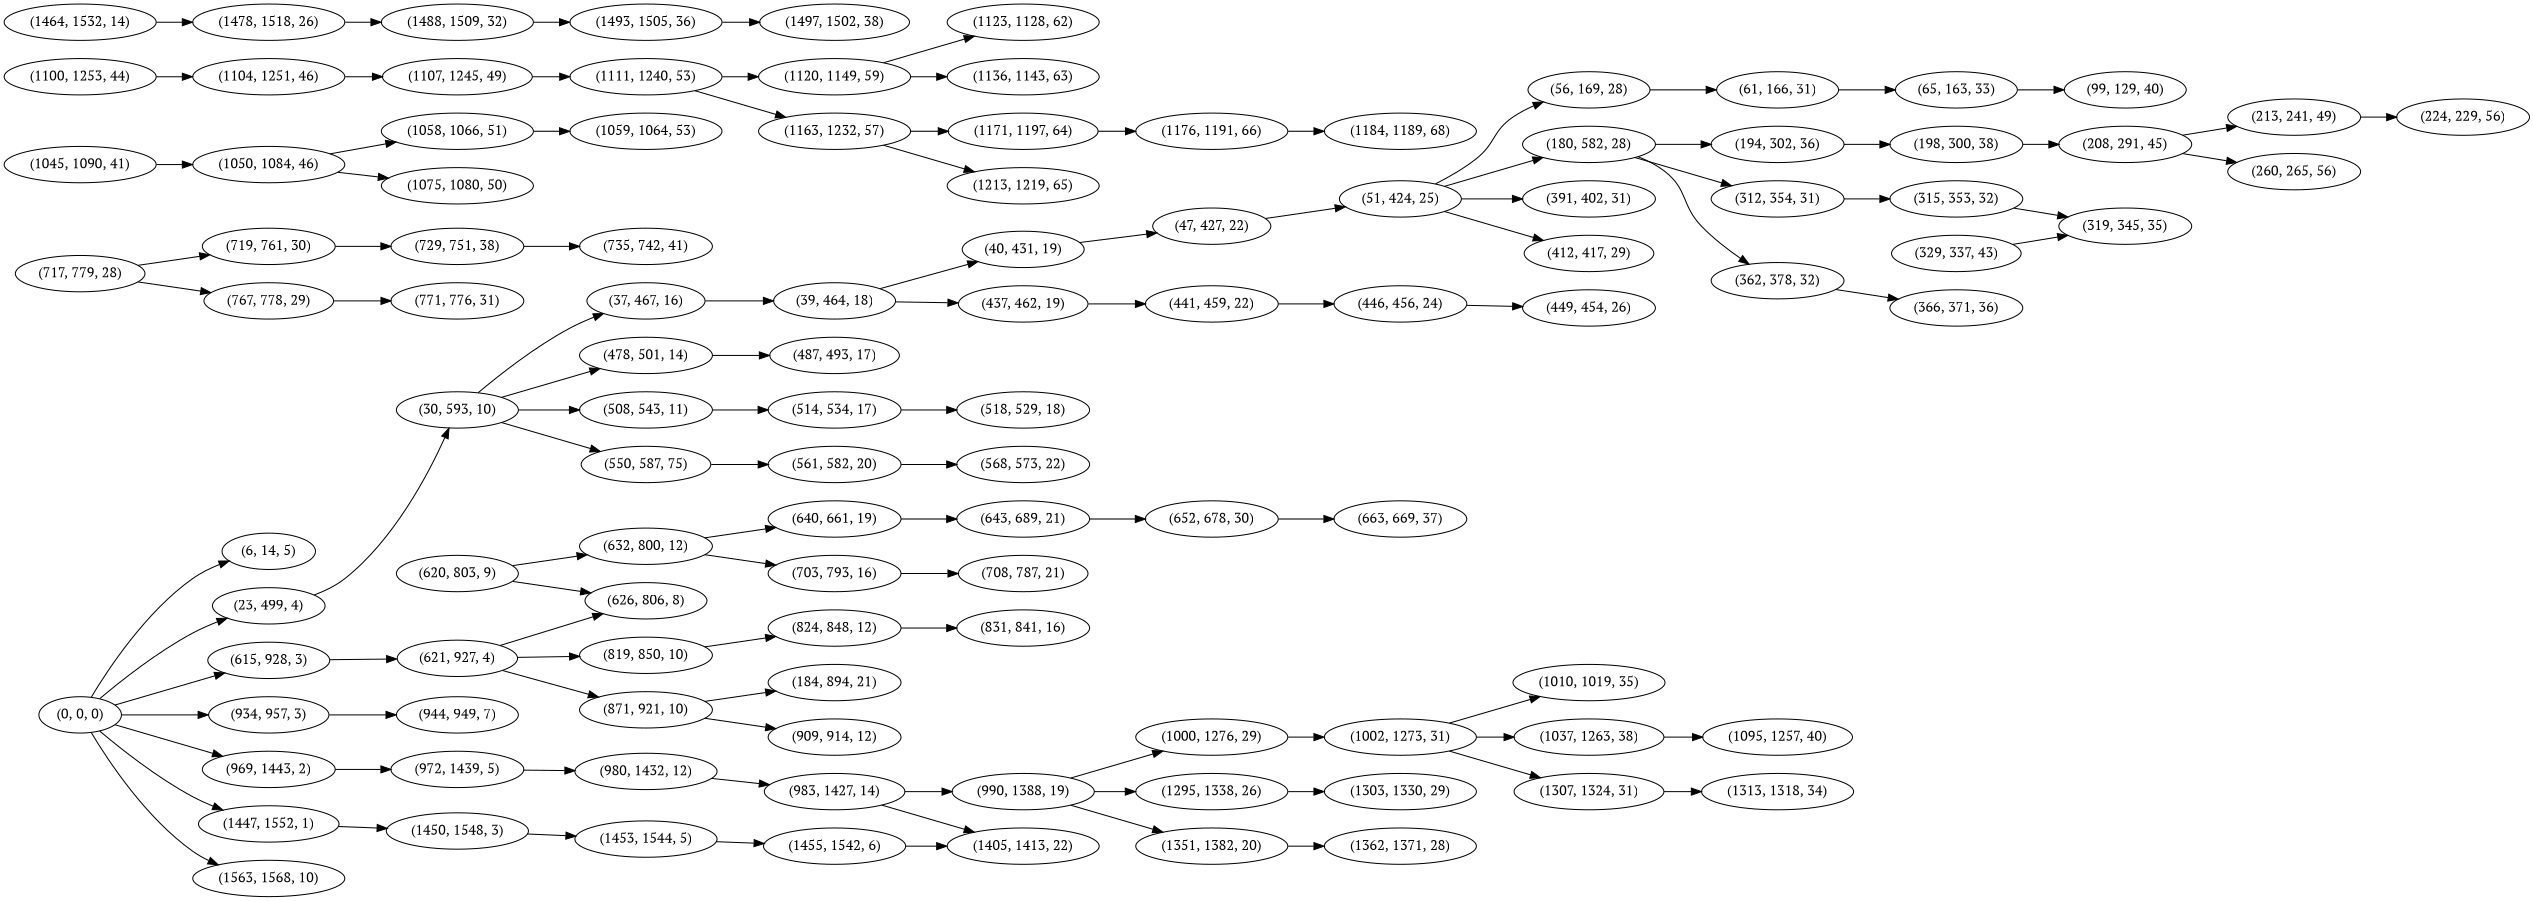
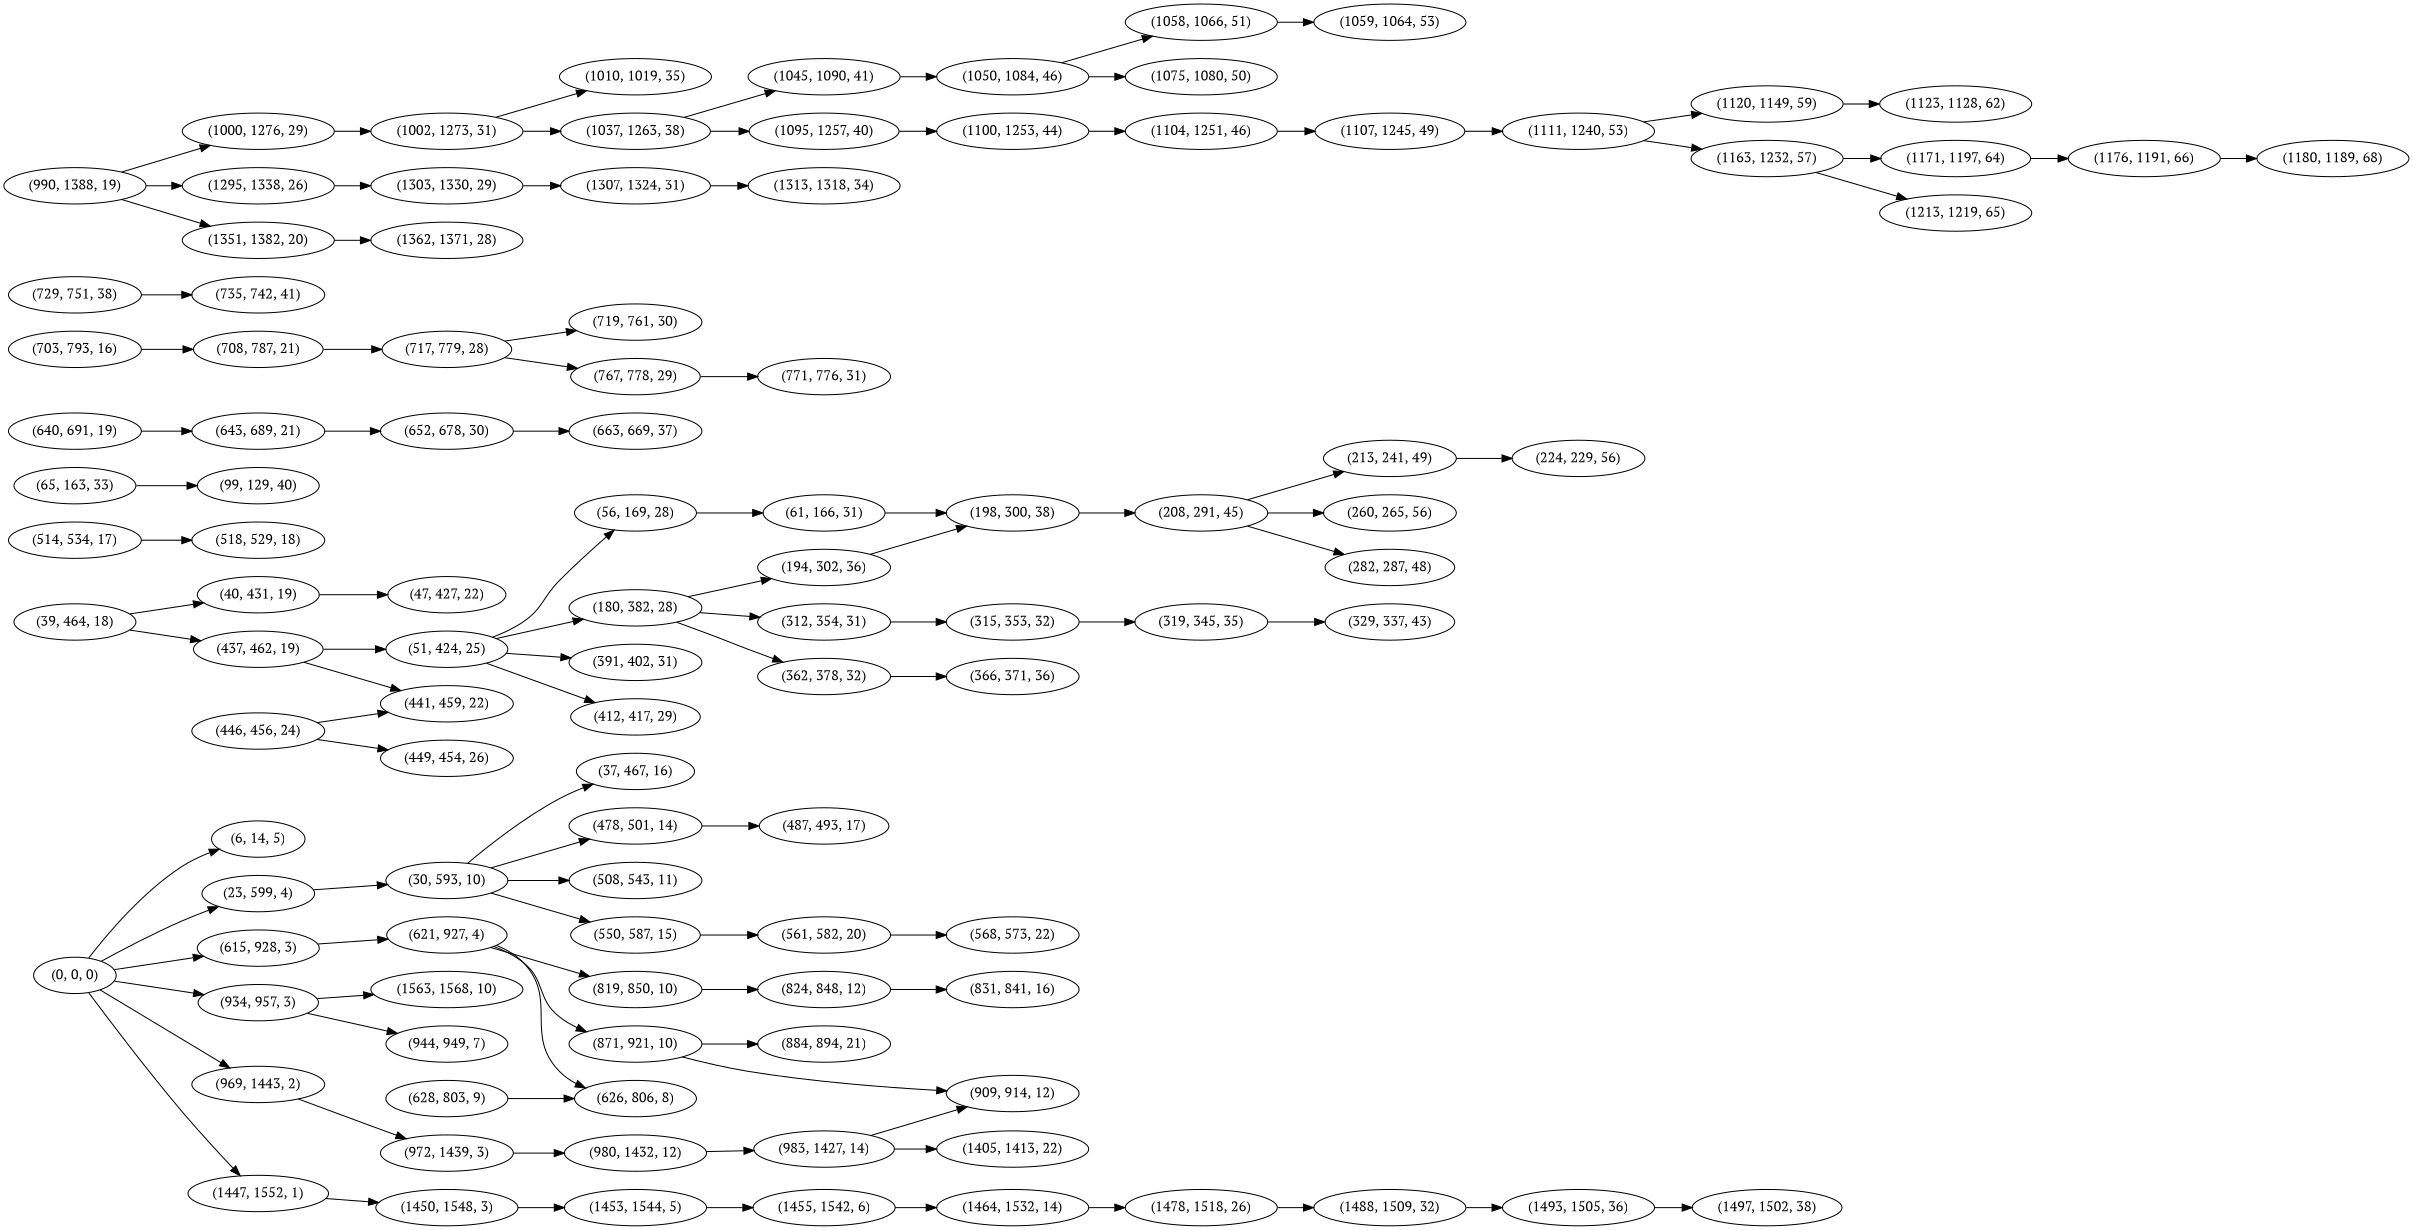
(1023, 77) -> none
(1862, 90) -> (910, 513)
none -> (725, 105)
none -> (913, 131)
(1400, 131) -> (2333, 159)
(1589, 144) -> (635, 608)
(1300, 213) -> (349, 649)
(2035, 241) -> (1291, 622)
(358, 246) -> none
(734, 301) -> none
(1301, 304) -> (347, 718)
none -> (348, 349)
(735, 410) -> none
(646, 464) -> (635, 935)
(835, 519) -> (75, 431)
(646, 546) -> none
none -> (1390, 567)
(457, 574) -> (447, 1099)
(269, 606) -> (258, 894)
(835, 683) -> (824, 1044)
(1490, 763) -> (537, 186)
(457, 769) -> (447, 1153)
(923, 792) -> (914, 1123)
(142, 804) -> (340, 997)
(921, 846) -> (911, 1208)
